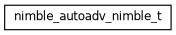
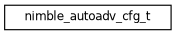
(88, 17) -> (88, 17)
